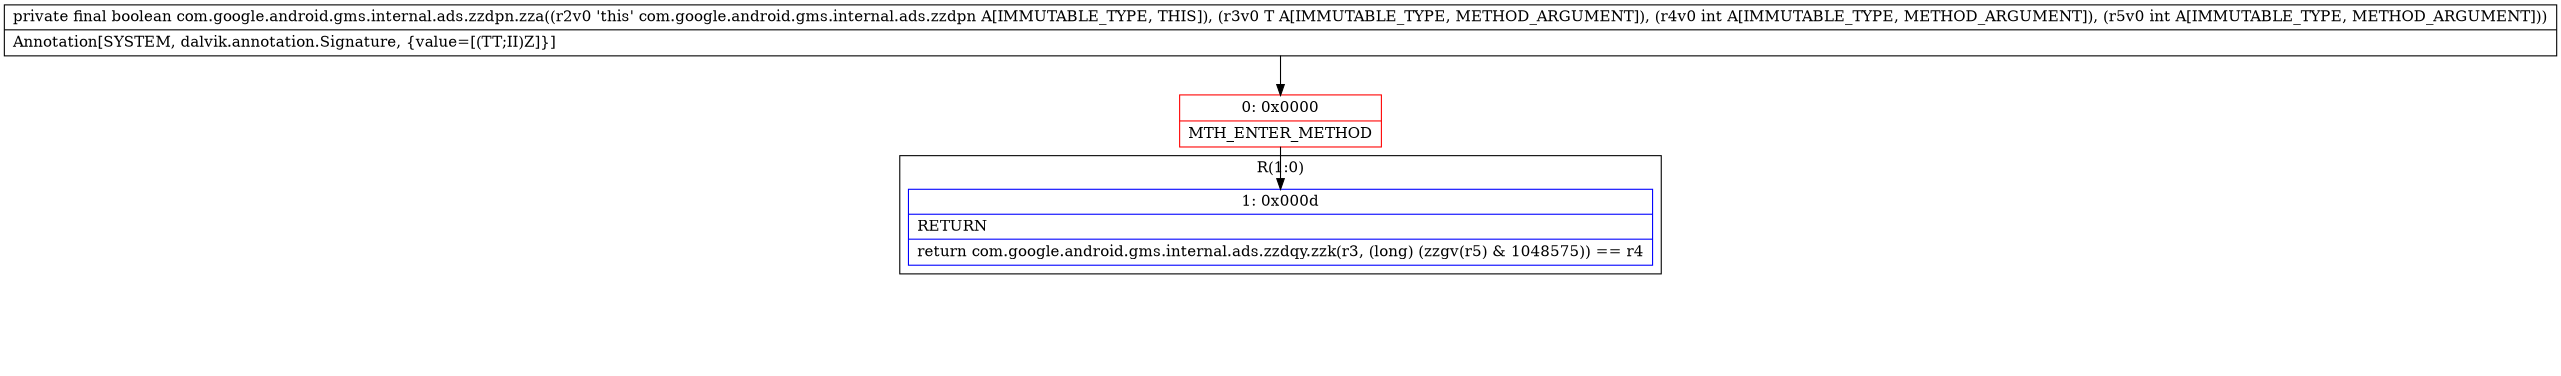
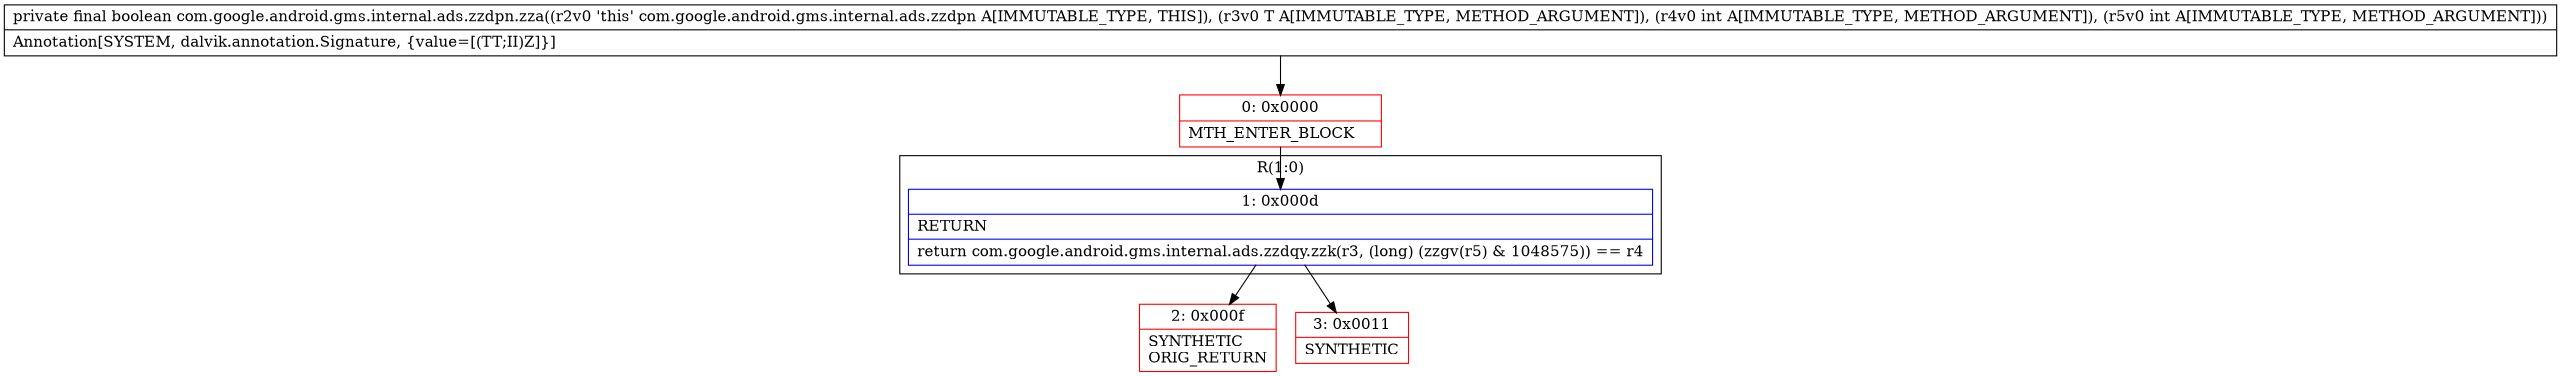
(1281, 133) -> (1272, 133)
none -> (1208, 338)
none -> (1352, 338)
